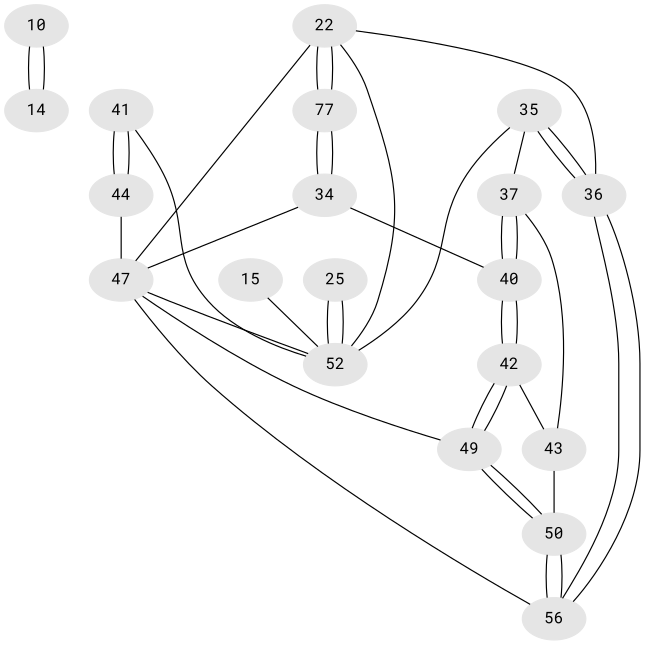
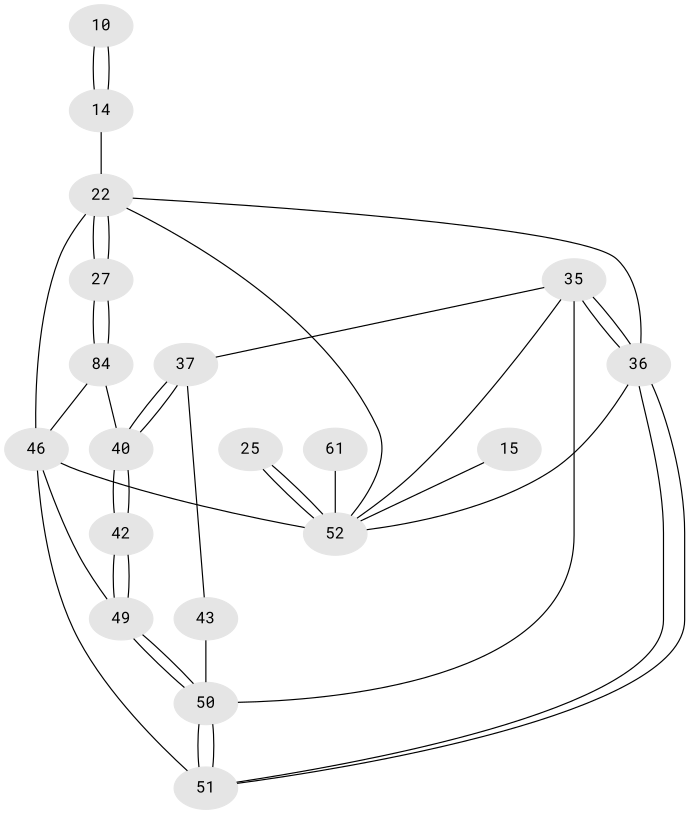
(121, 111) -> (335, 449)
(325, 111) -> (101, 280)
none -> (101, 153)
(121, 195) -> none
(325, 195) -> (101, 365)
(121, 280) -> (36, 449)
(532, 407) -> none
none -> (517, 489)
none -> (540, 615)
(554, 619) -> (206, 788)
